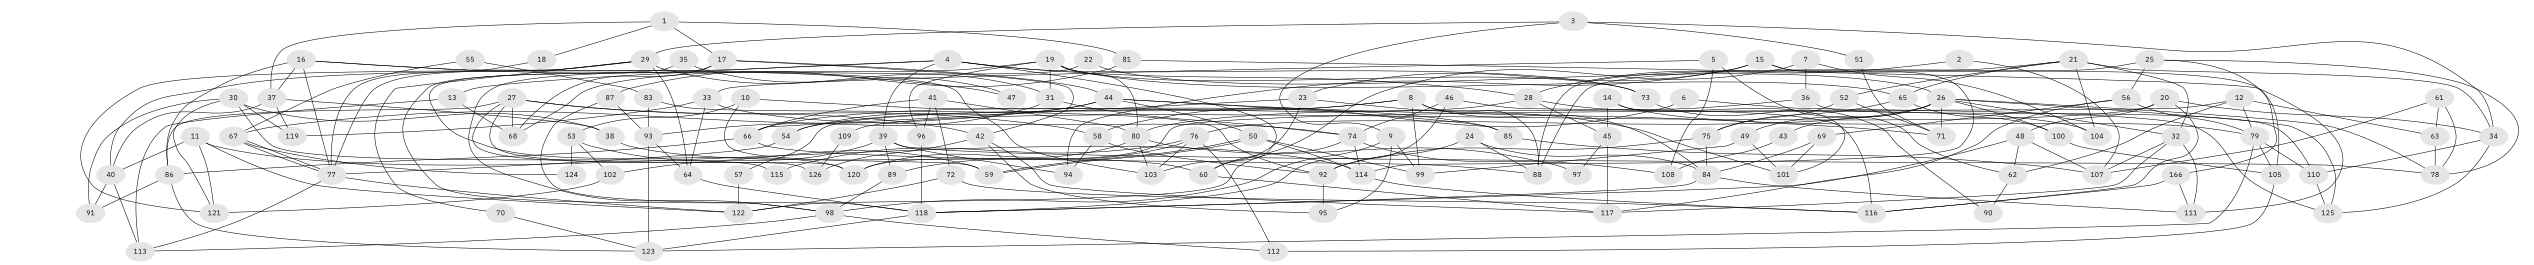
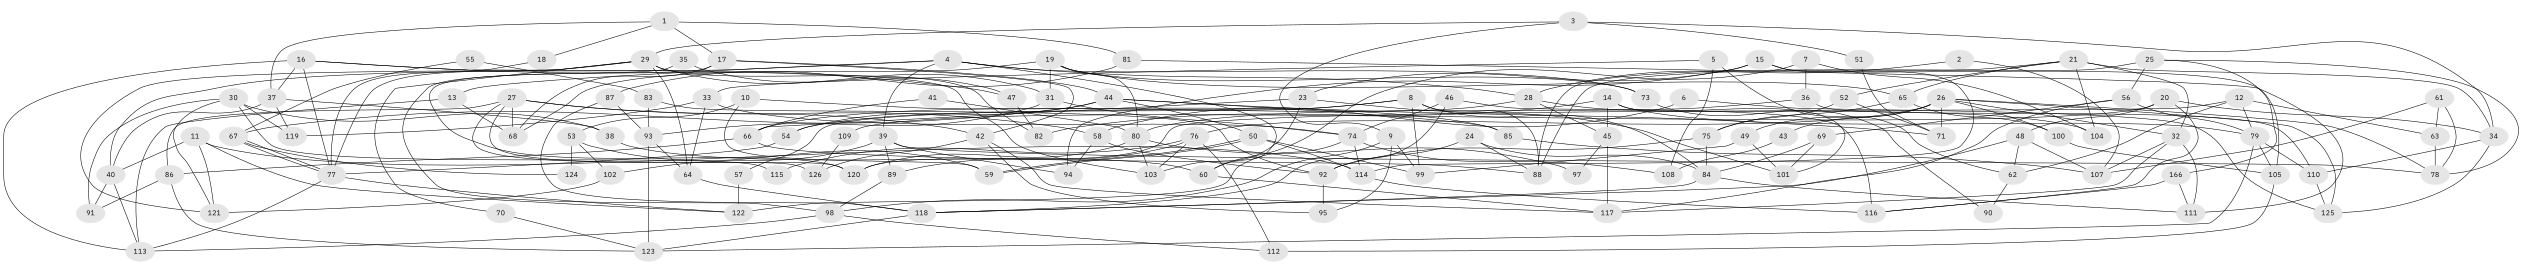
(1089, 60) -> none
(205, 93) -> (41, 99)
(922, 137) -> none
none -> (1039, 137)
(951, 175) -> none
